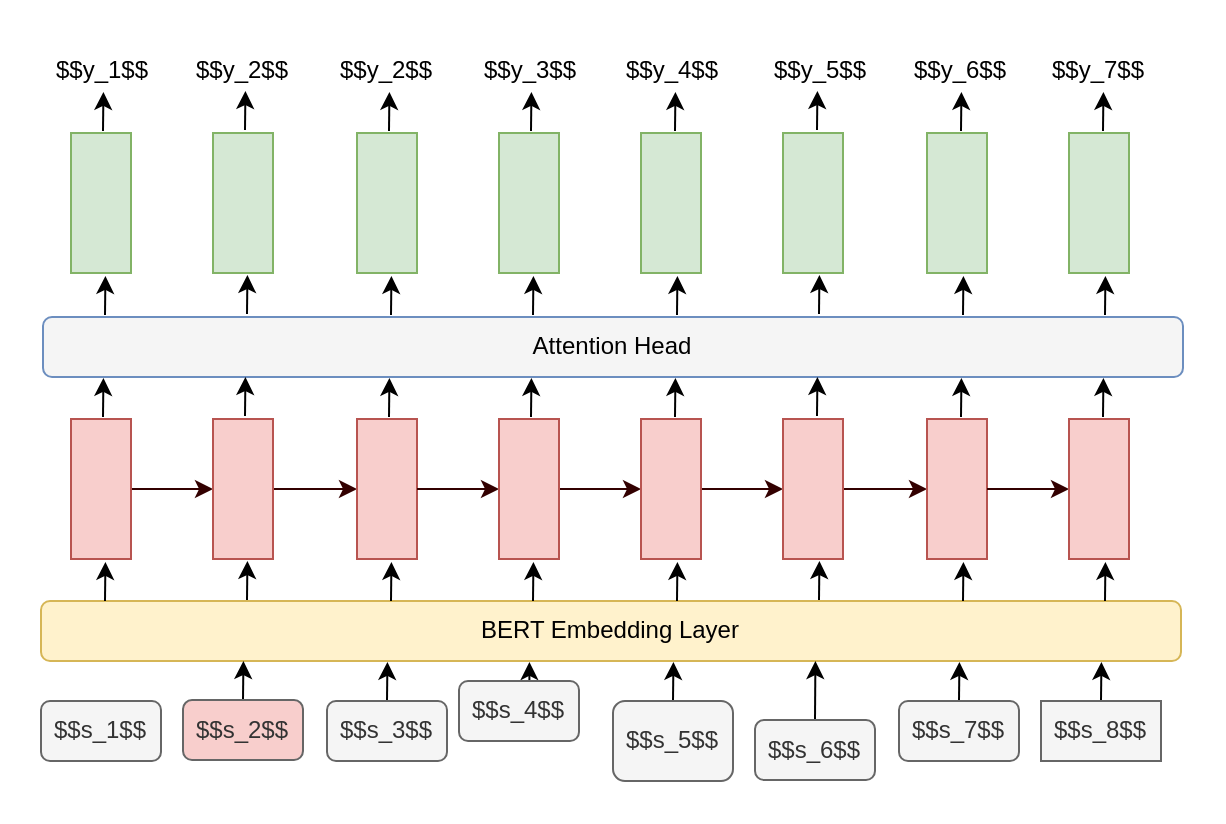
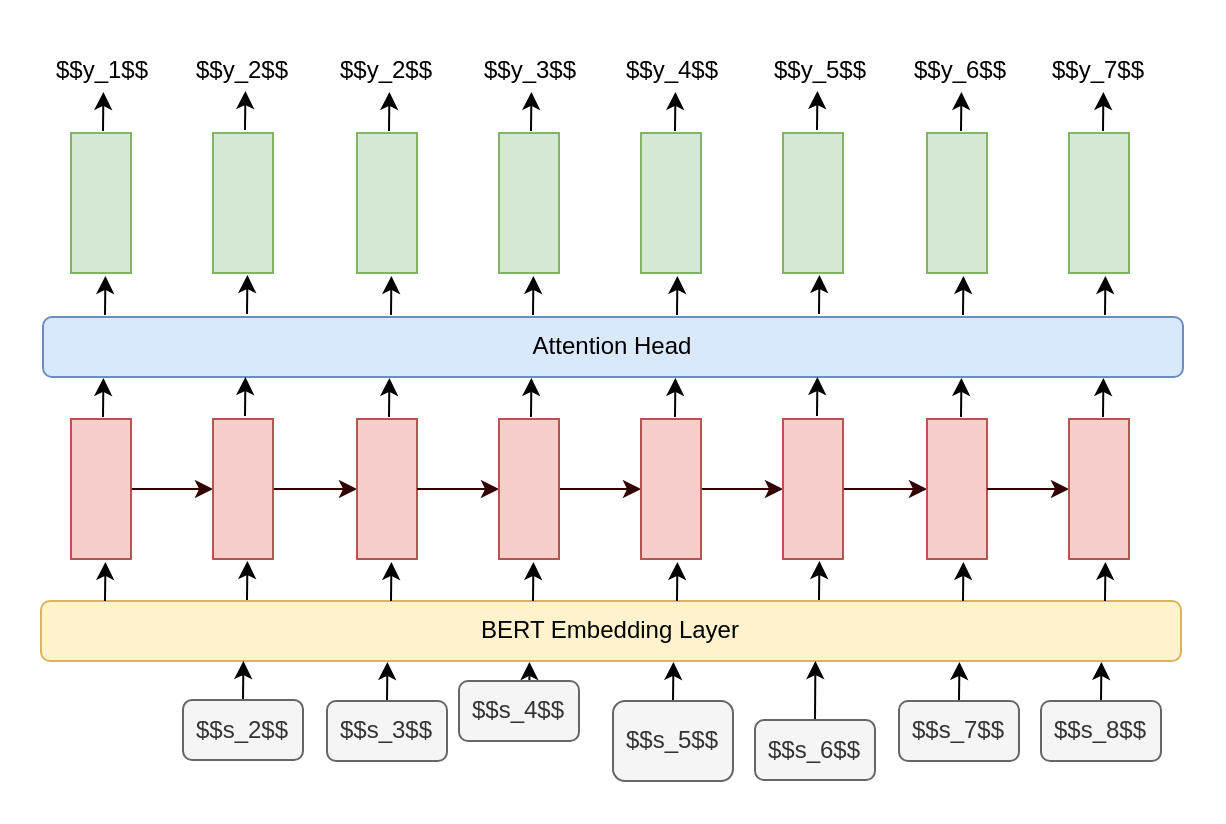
(613, 347) -> (613, 347)
(243, 730) -> (243, 730)
(101, 731) -> none
(1101, 731) -> (1101, 731)
